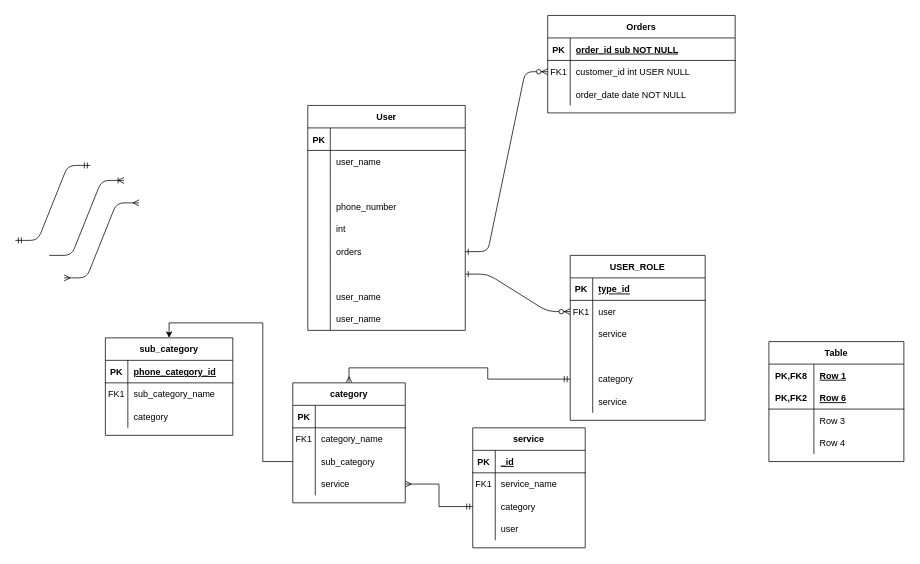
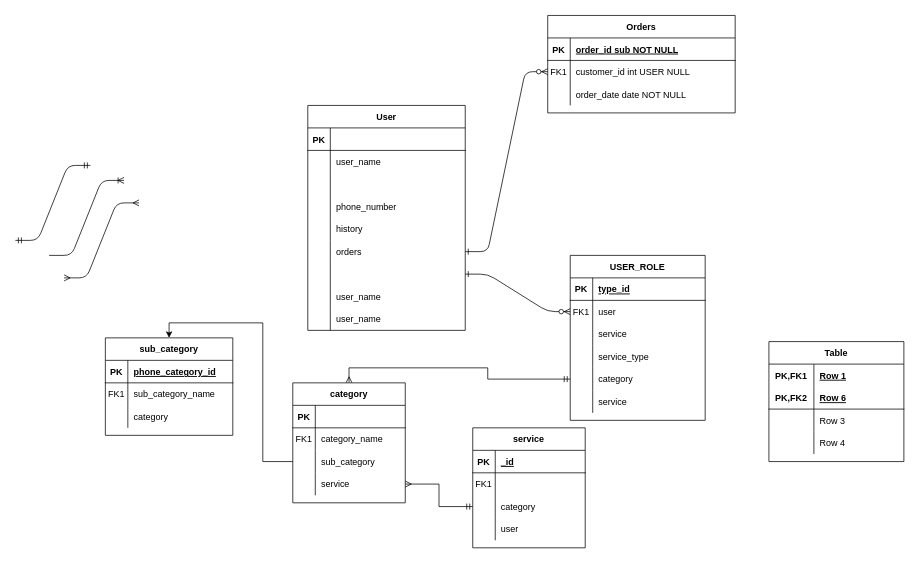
(342, 230) -> (352, 230)
none -> (649, 357)
(791, 376) -> (791, 376)
(540, 484) -> none
